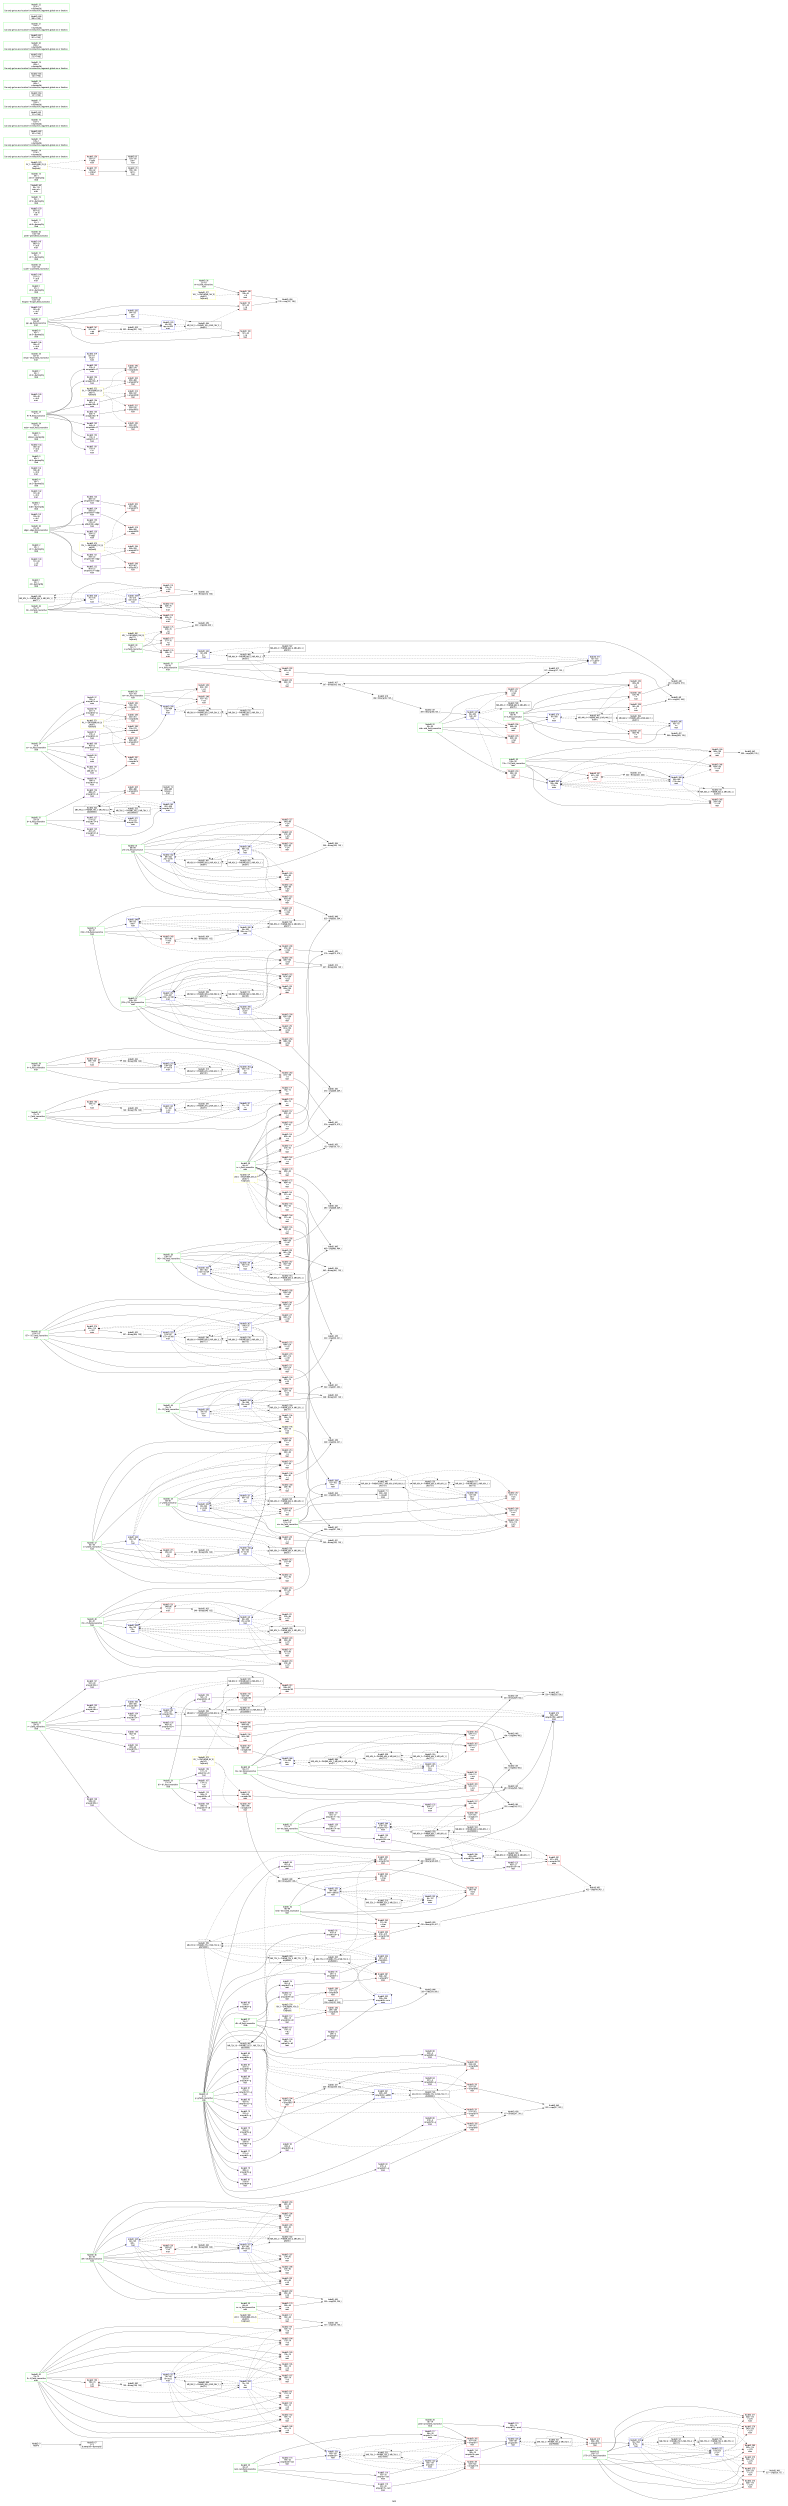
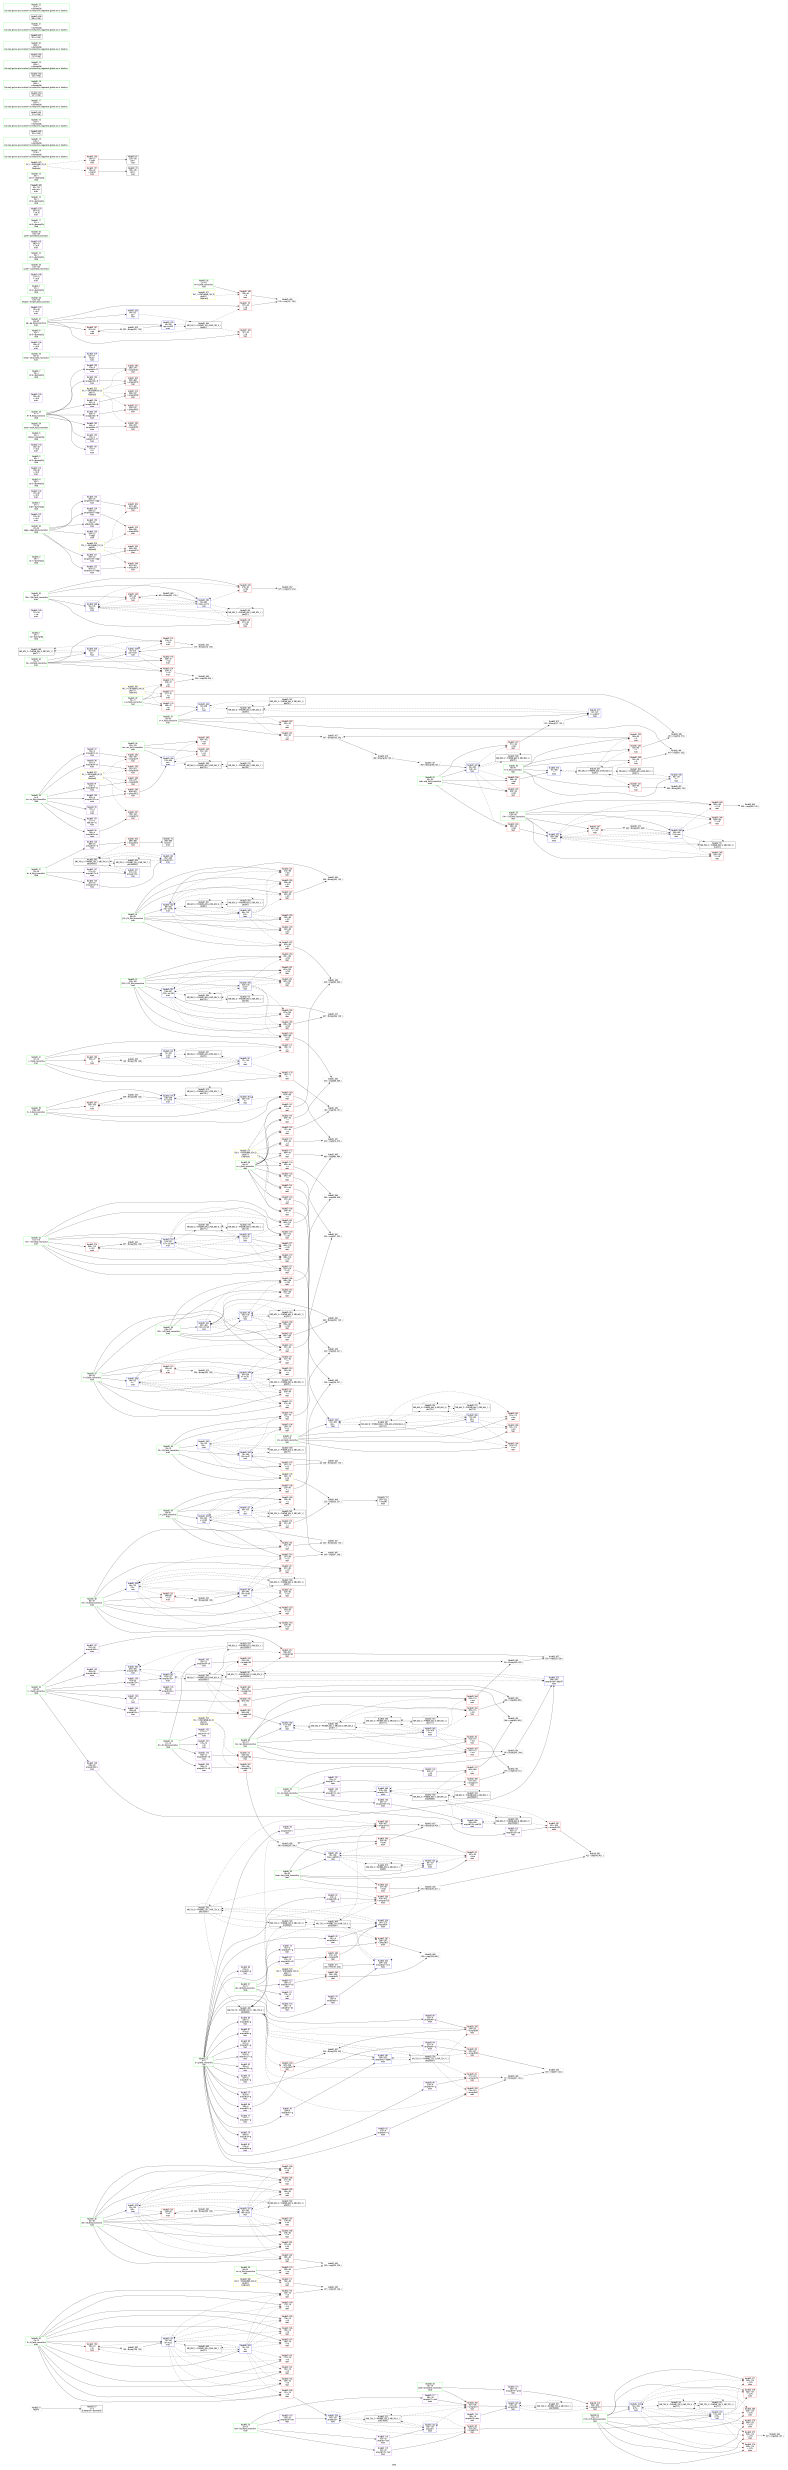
(287, 1126) -> none
